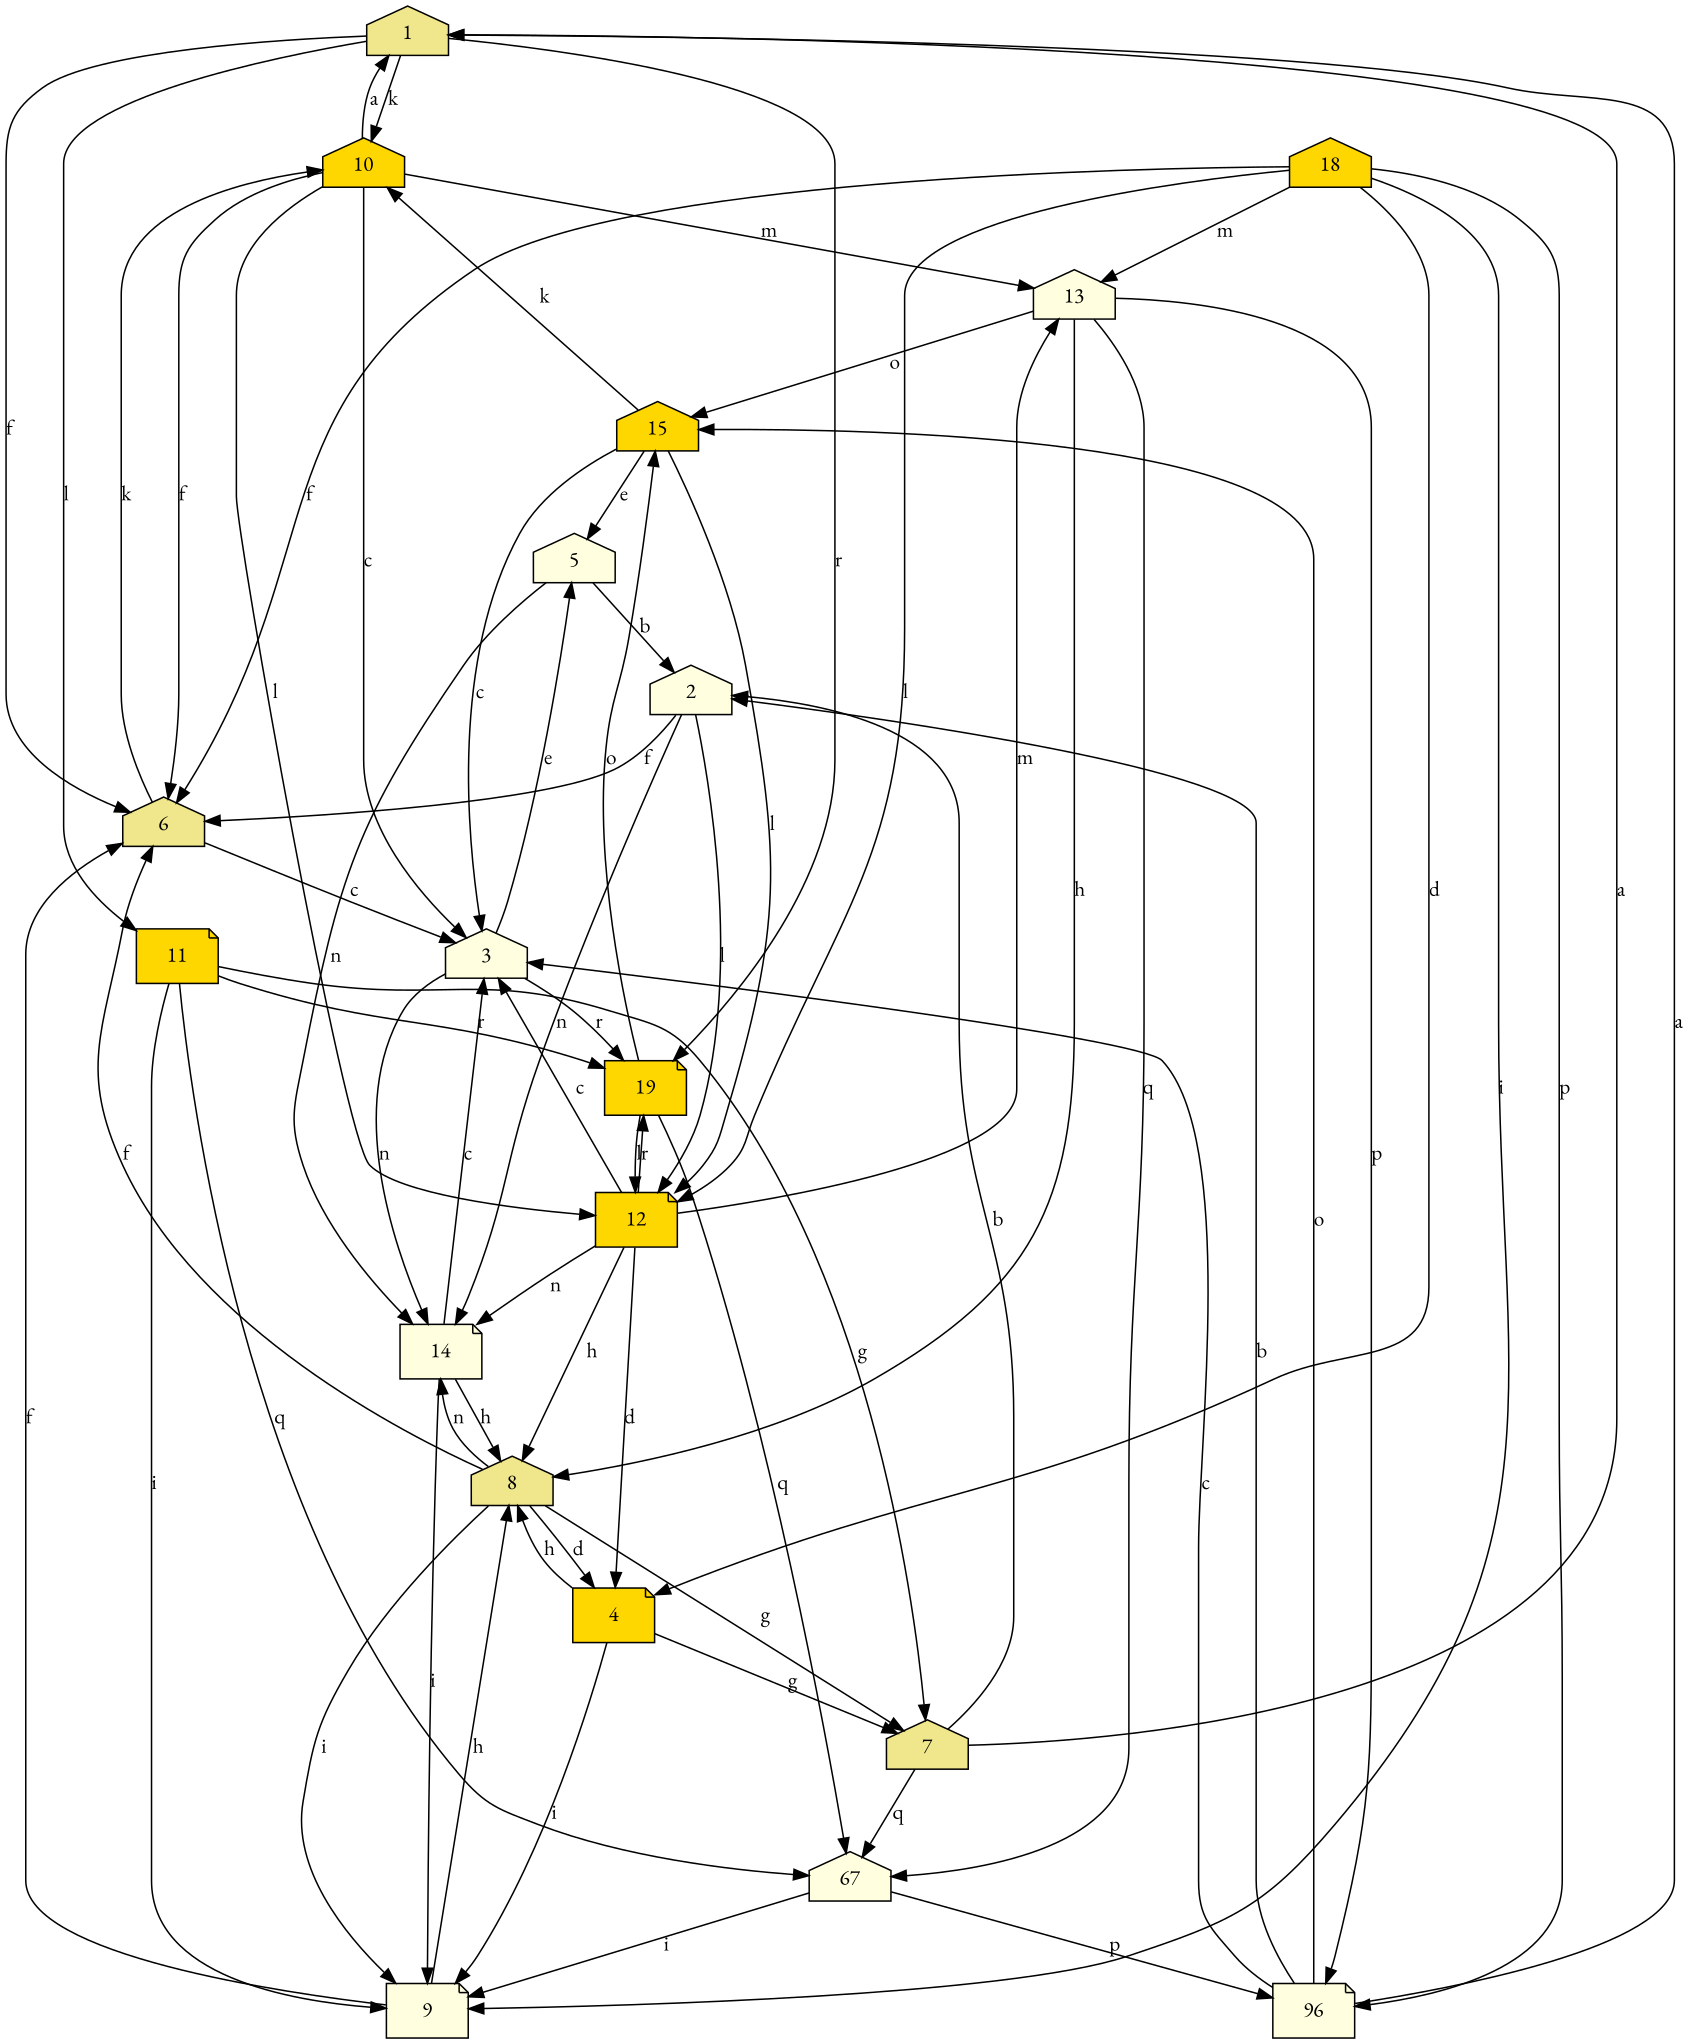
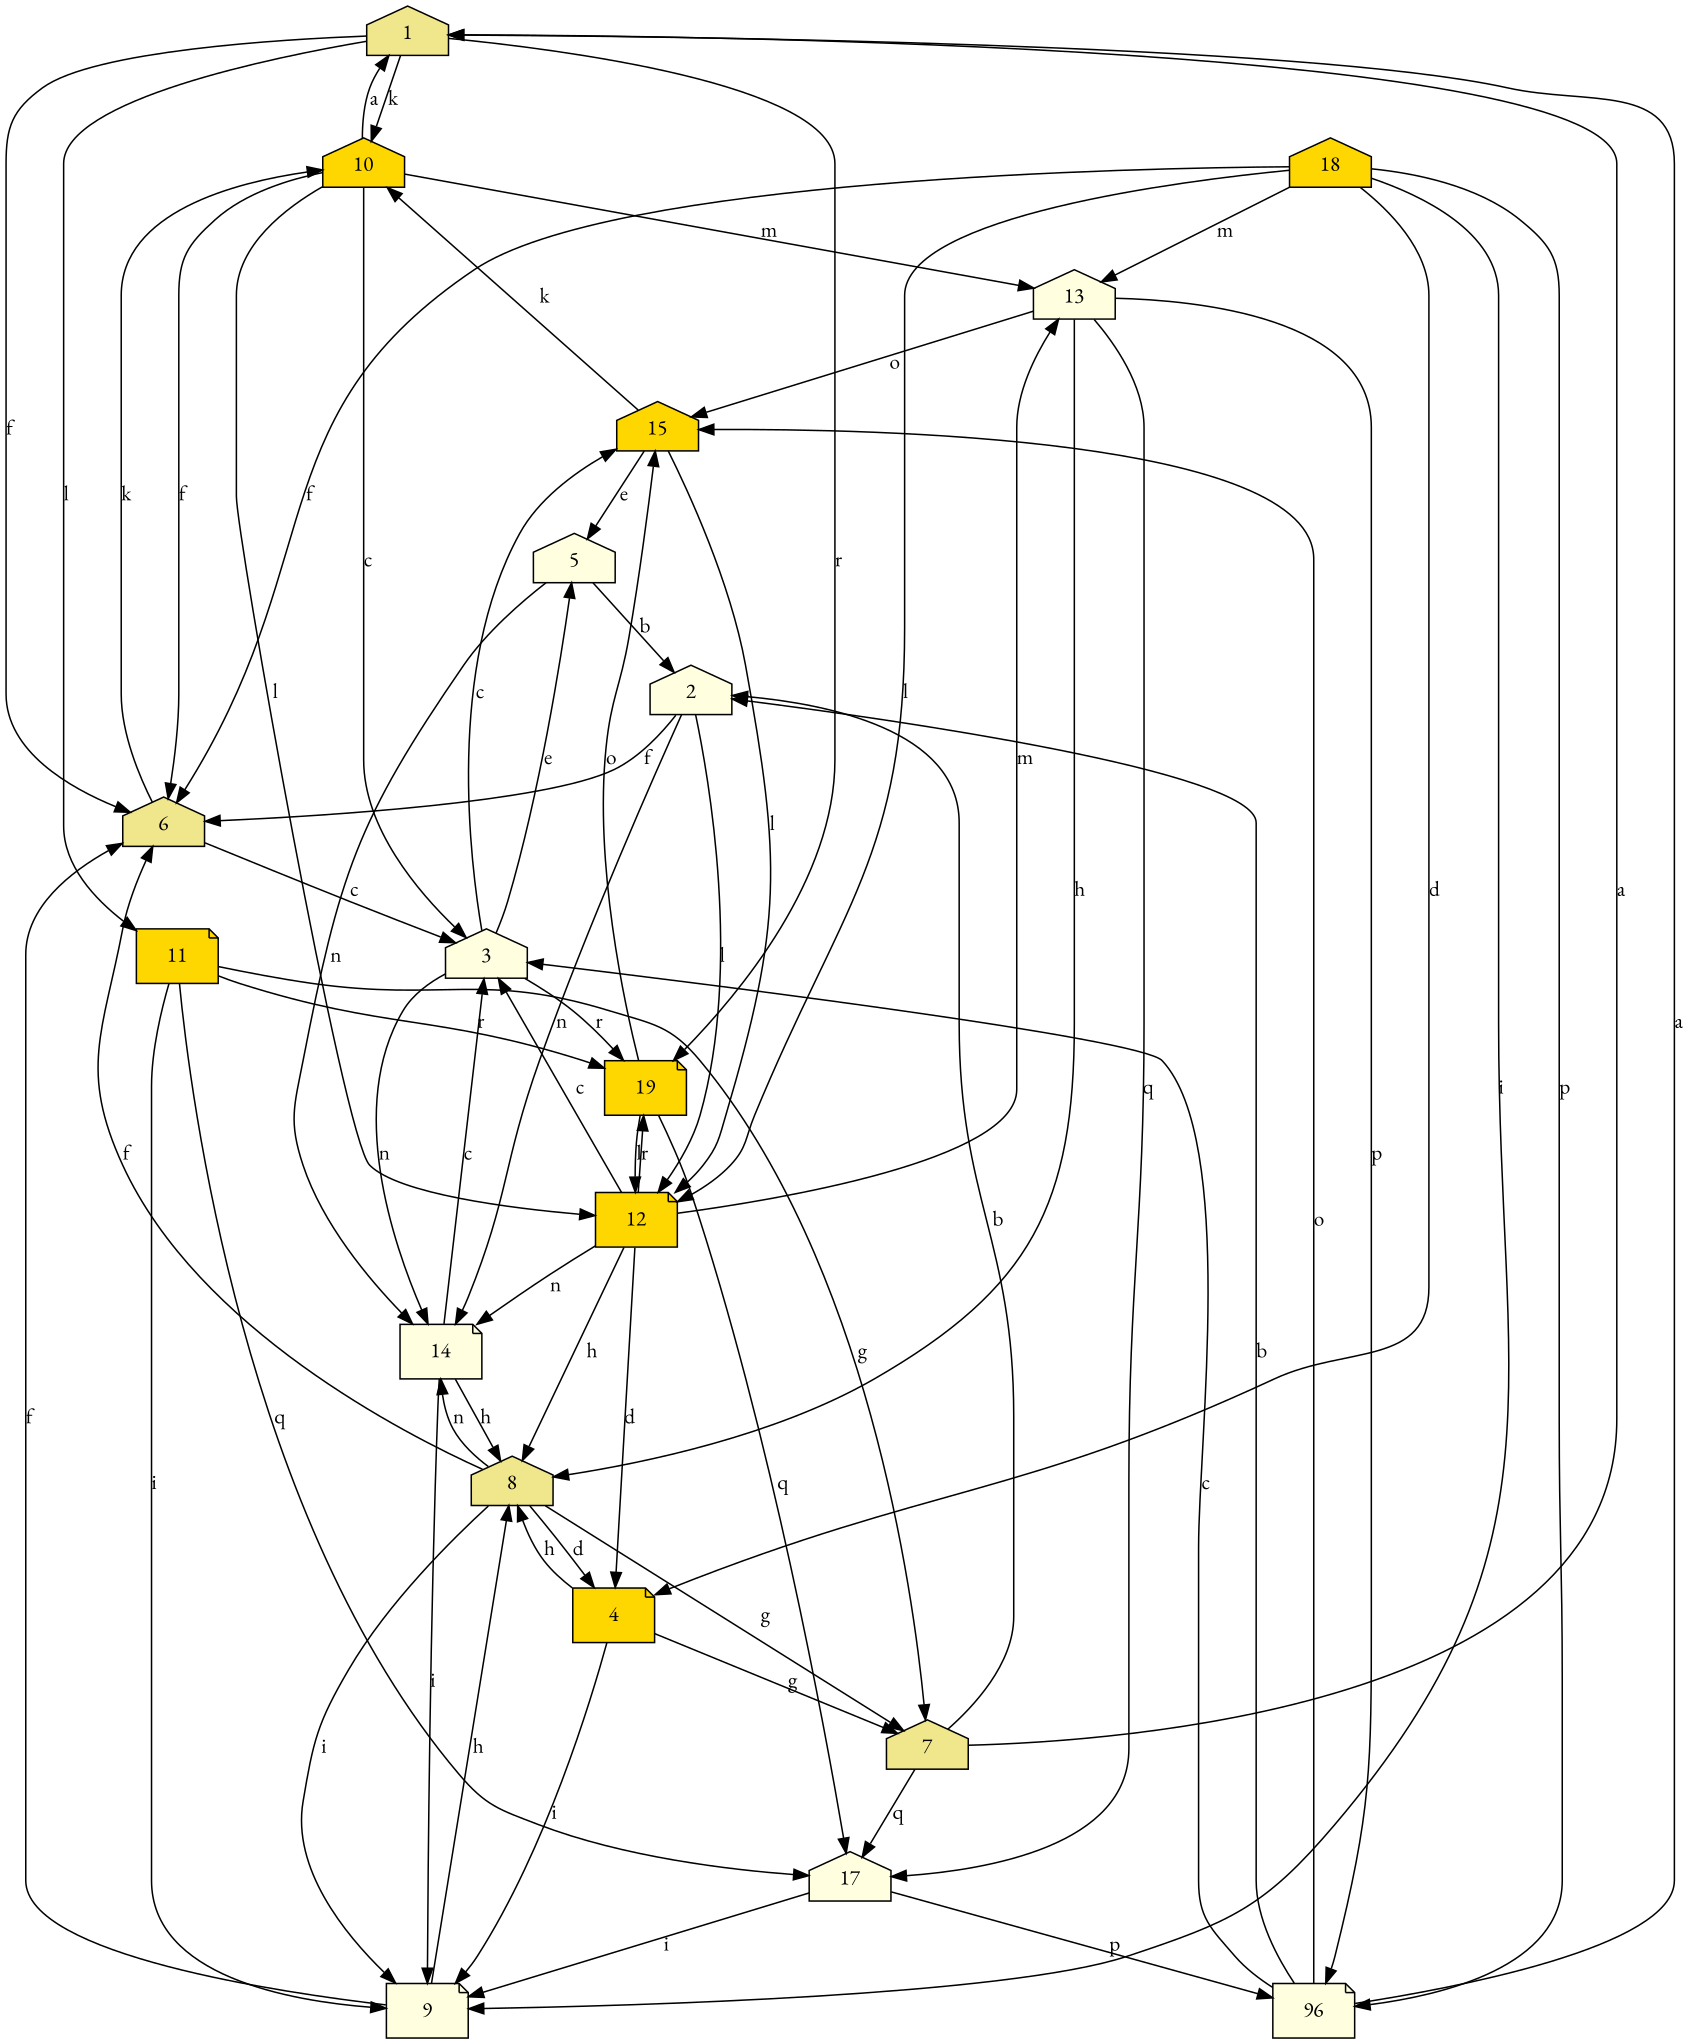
(477, 670) -> (477, 672)
(850, 1879) -> (850, 1879)
